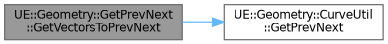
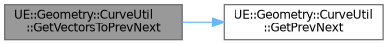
(93, 22) -> (93, 22)
